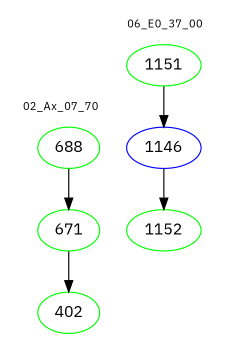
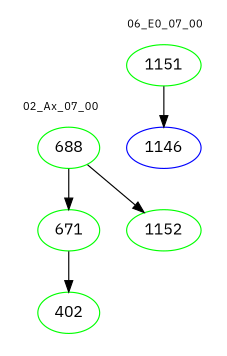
(166, 25) -> (166, 25)
(61, 107) -> (61, 107)
(164, 183) -> (102, 177)
